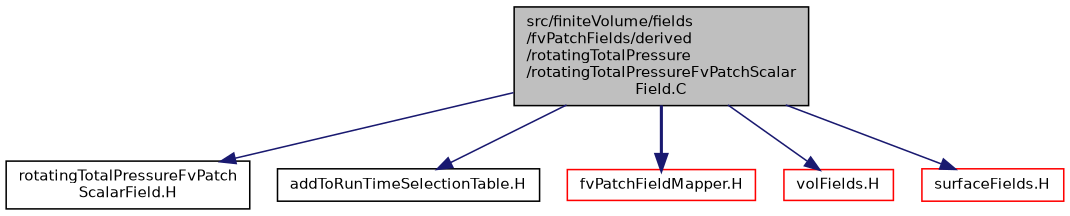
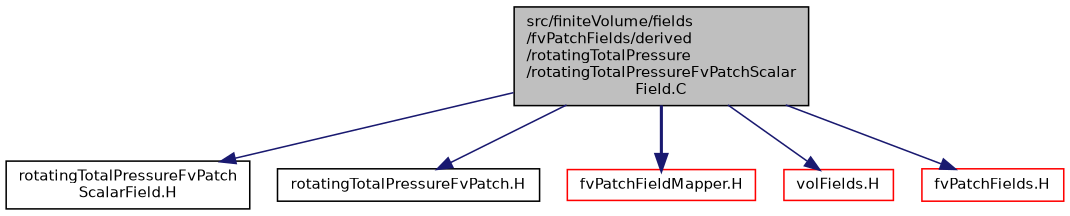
(409, 185) -> (409, 185)
(993, 185) -> (993, 185)
